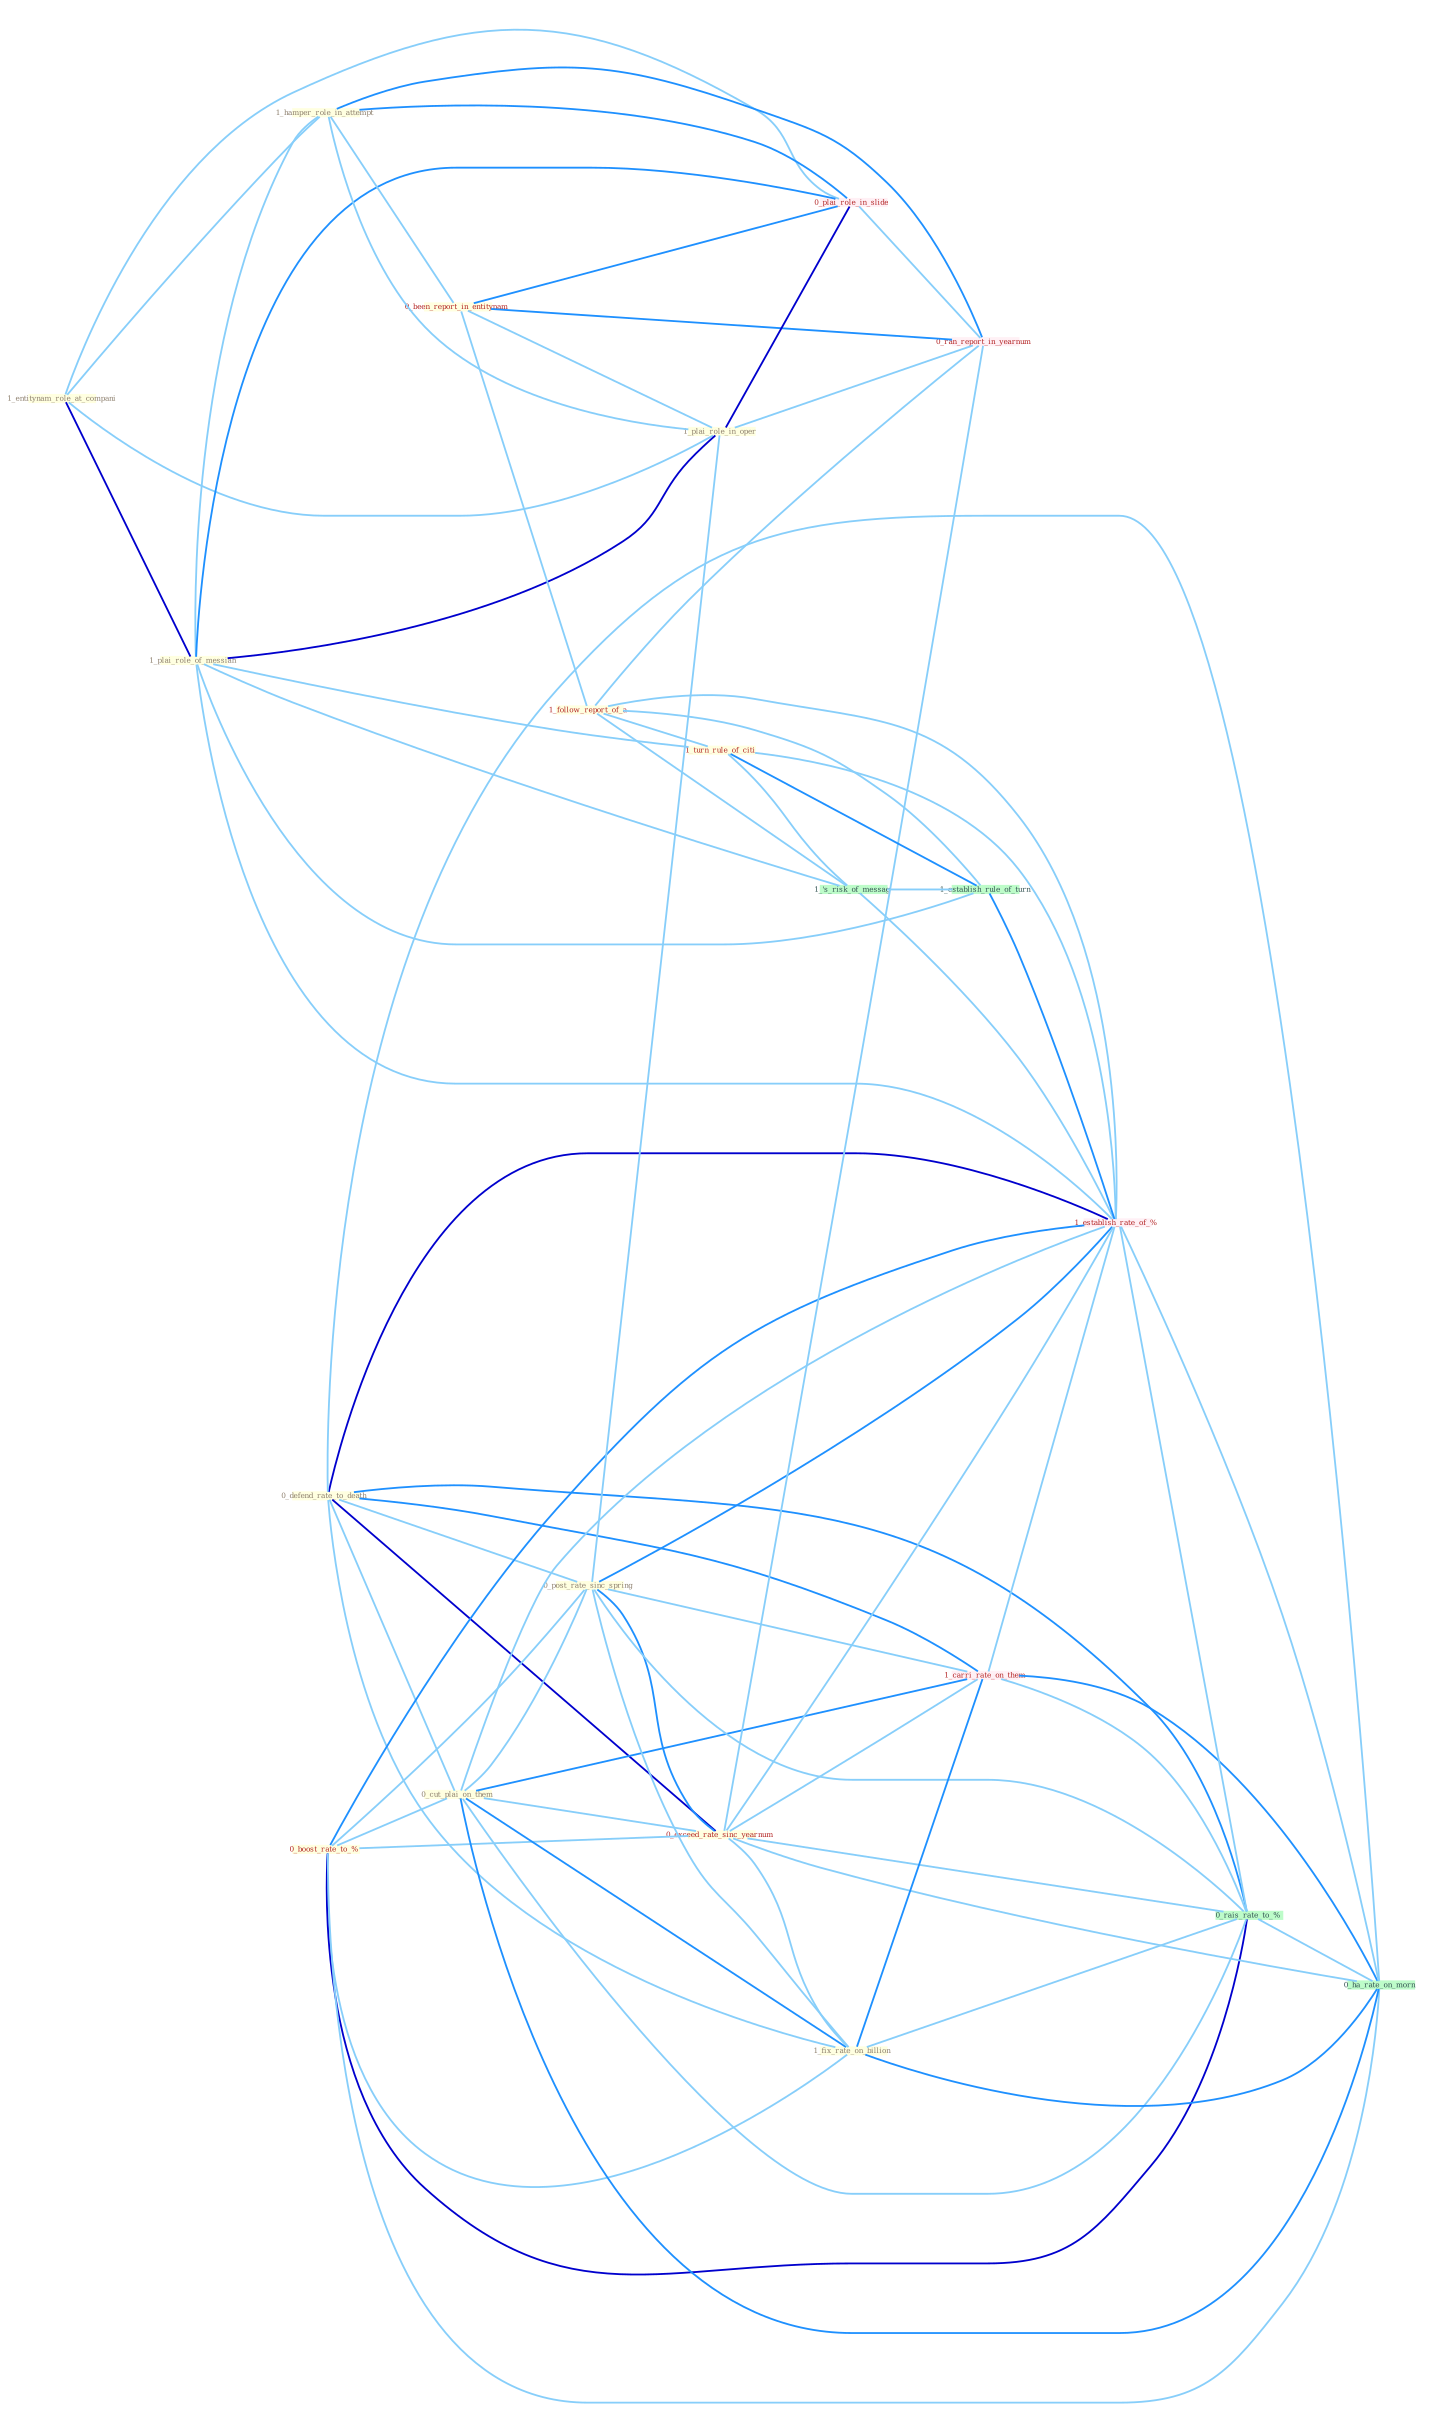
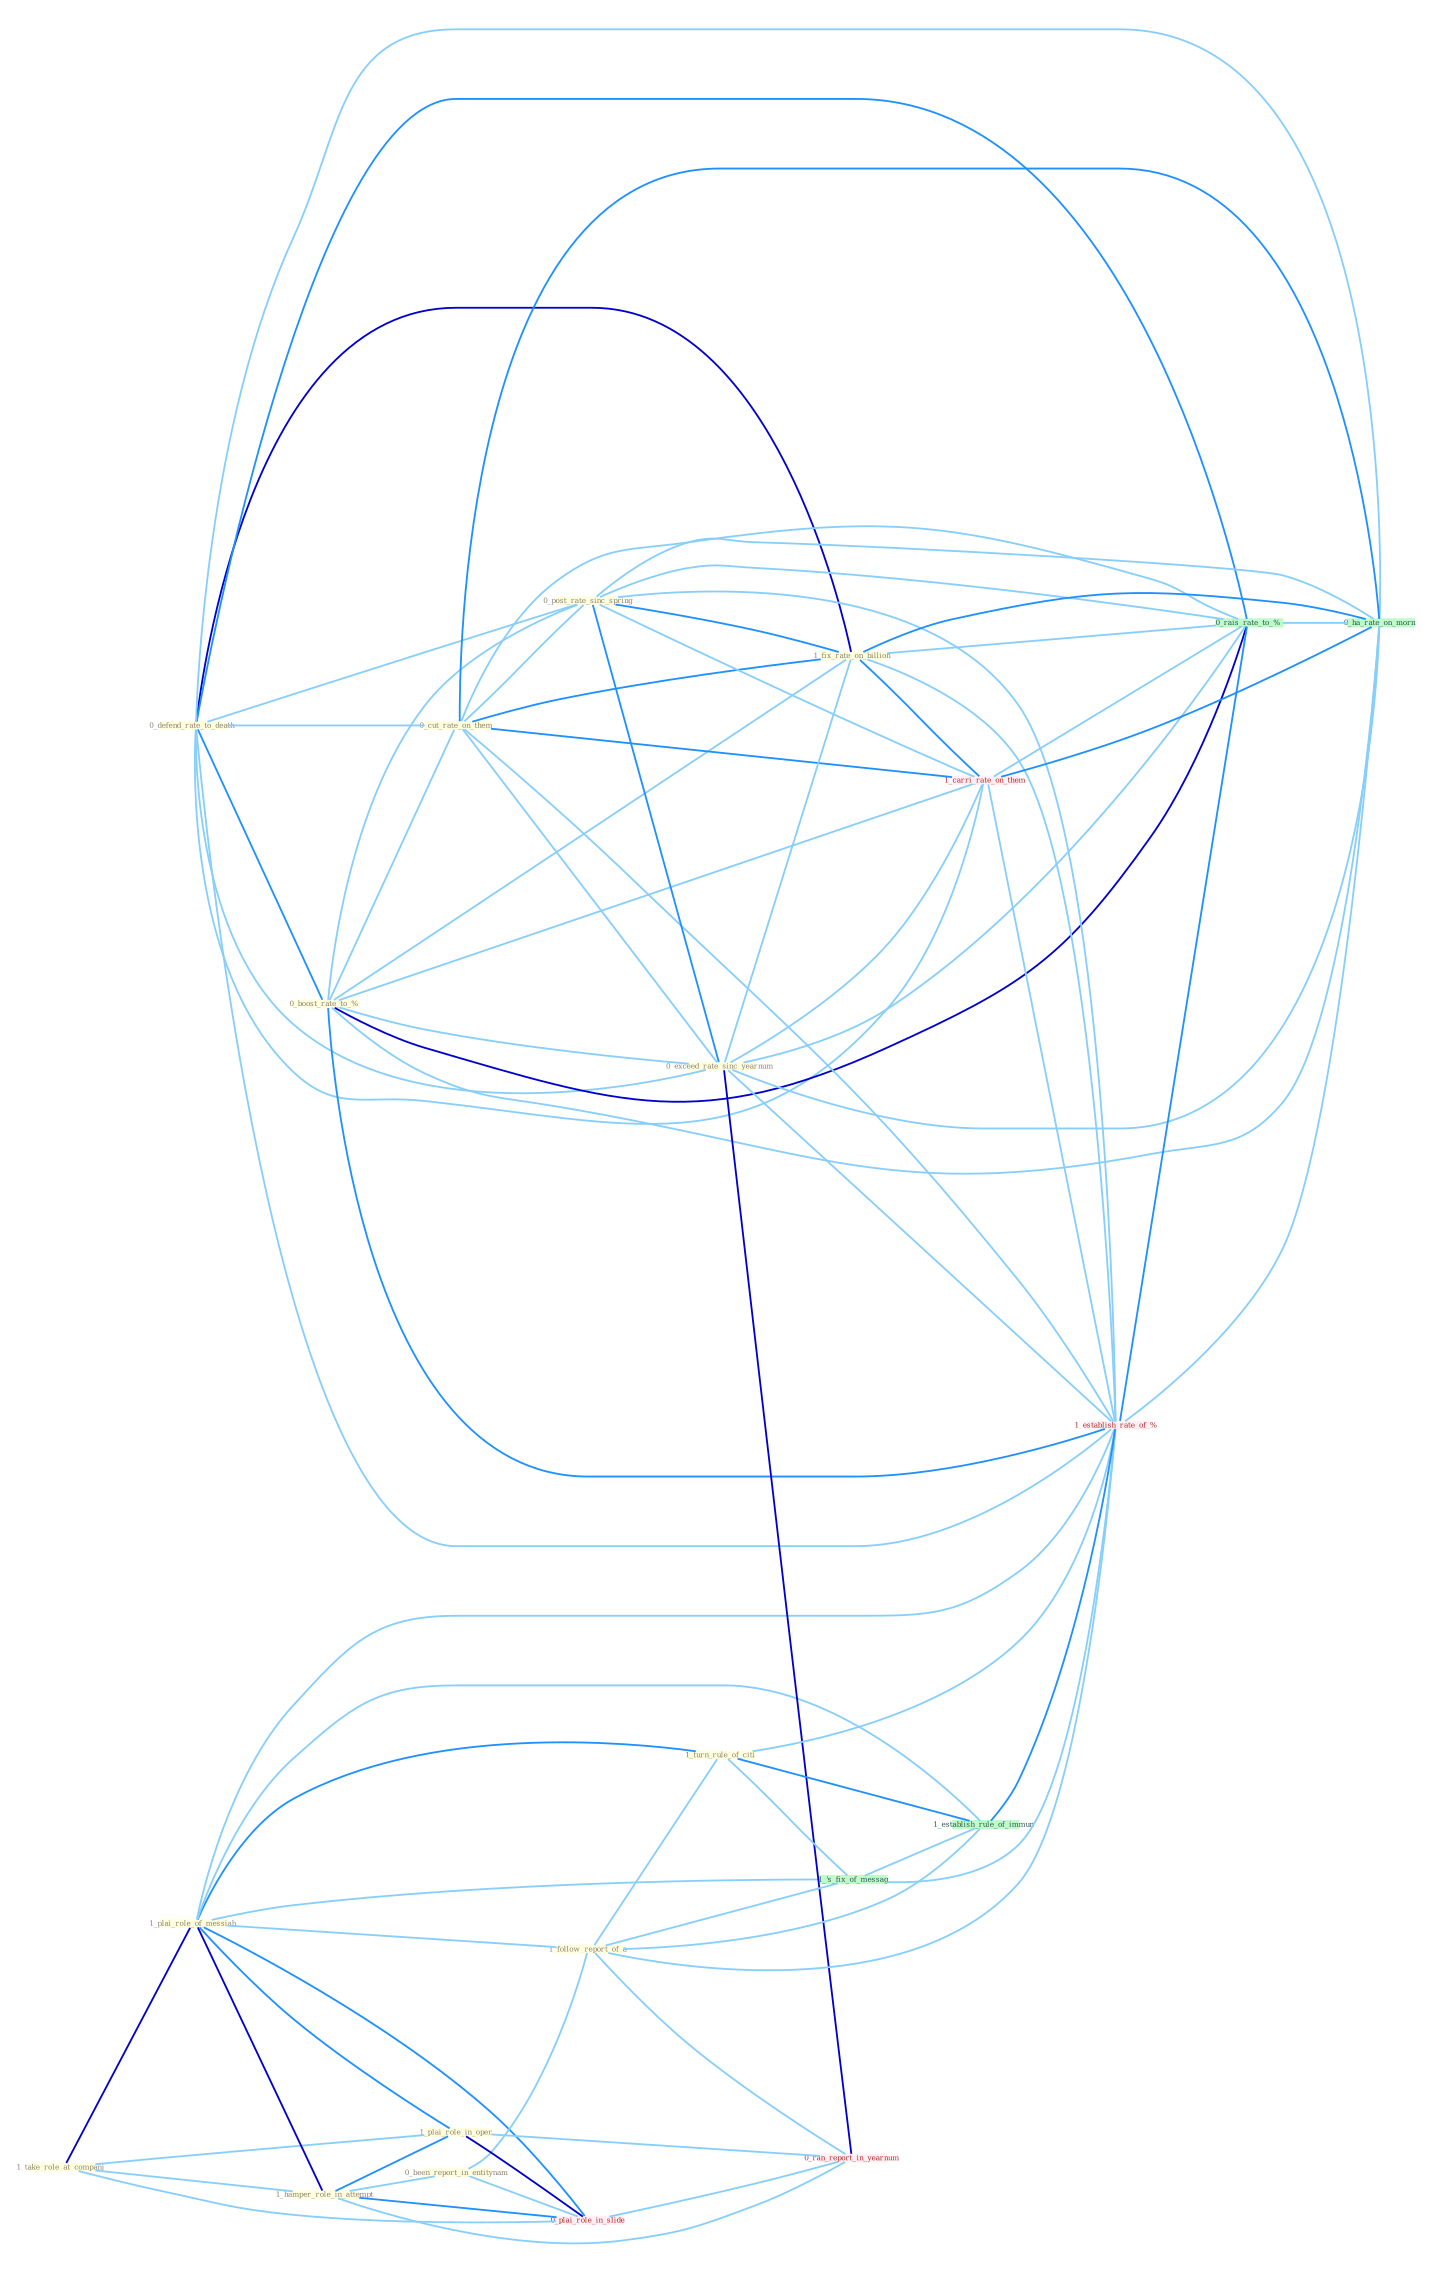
(692, 89) -> (596, 2242)
(656, 255) -> (524, 2196)
(458, 307) -> (458, 2173)
(722, 324) -> none
(445, 345) -> (392, 2164)
(590, 369) -> none
(217, 375) -> (260, 2059)
(62, 398) -> (62, 2167)
(500, 600) -> (317, 2038)
(590, 710) -> (590, 1949)
(450, 712) -> (413, 1757)
(722, 750) -> (722, 1755)
none -> (260, 865)
(854, 889) -> (854, 1880)
(986, 889) -> (986, 1825)
none -> (624, 903)
none -> (1073, 952)
(656, 1009) -> (983, 553)
(849, 1126) -> (784, 1585)
(625, 1153) -> (377, 1489)
(870, 1423) -> (1059, 816)
(679, 1552) -> (545, 1116)
(1183, 1569) -> (1183, 1024)
(534, 1674) -> (357, 1062)
(458, 1794) -> (458, 725)
(722, 1835) -> (722, 1066)
(326, 1849) -> (326, 1004)
(687, 1852) -> (728, 625)
(505, 1896) -> (491, 308)
none -> (392, 1936)
